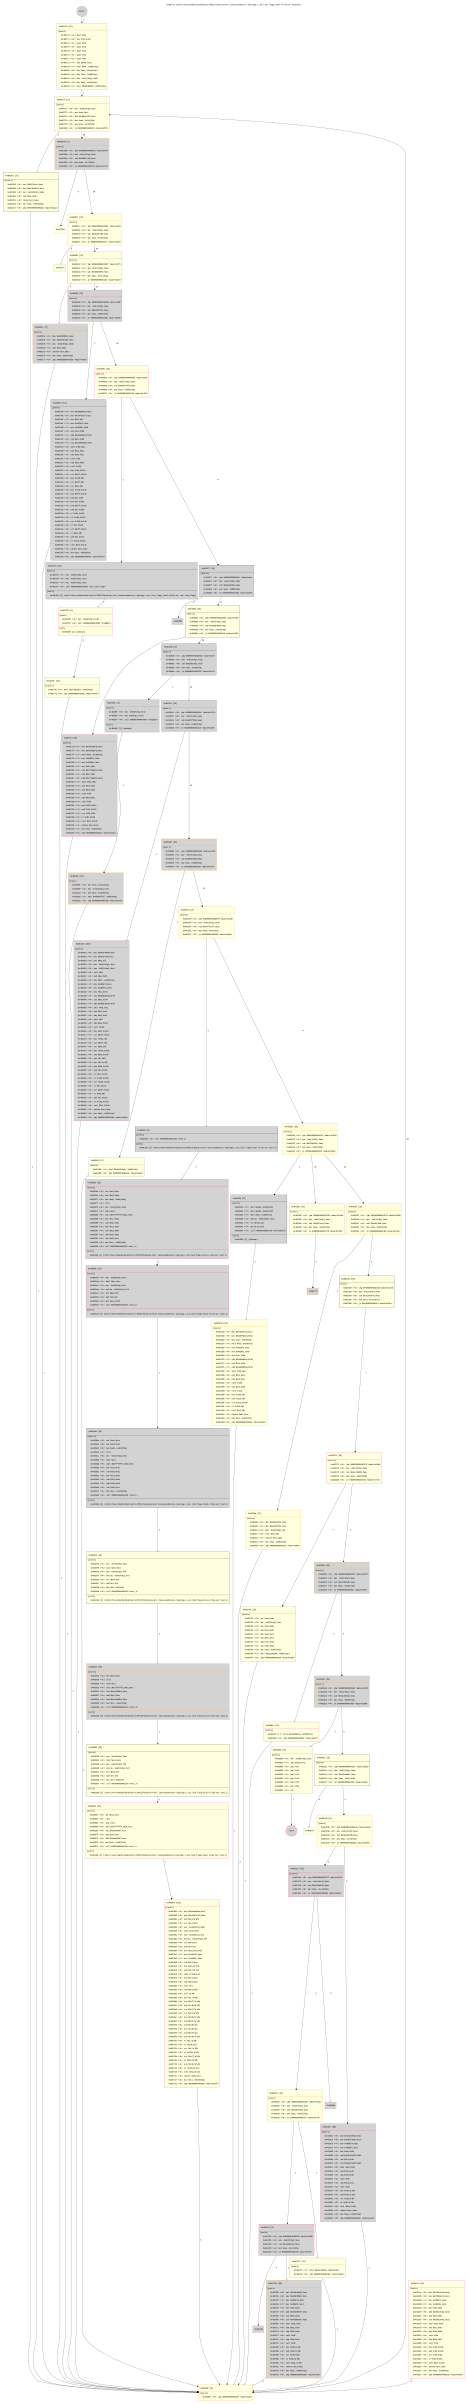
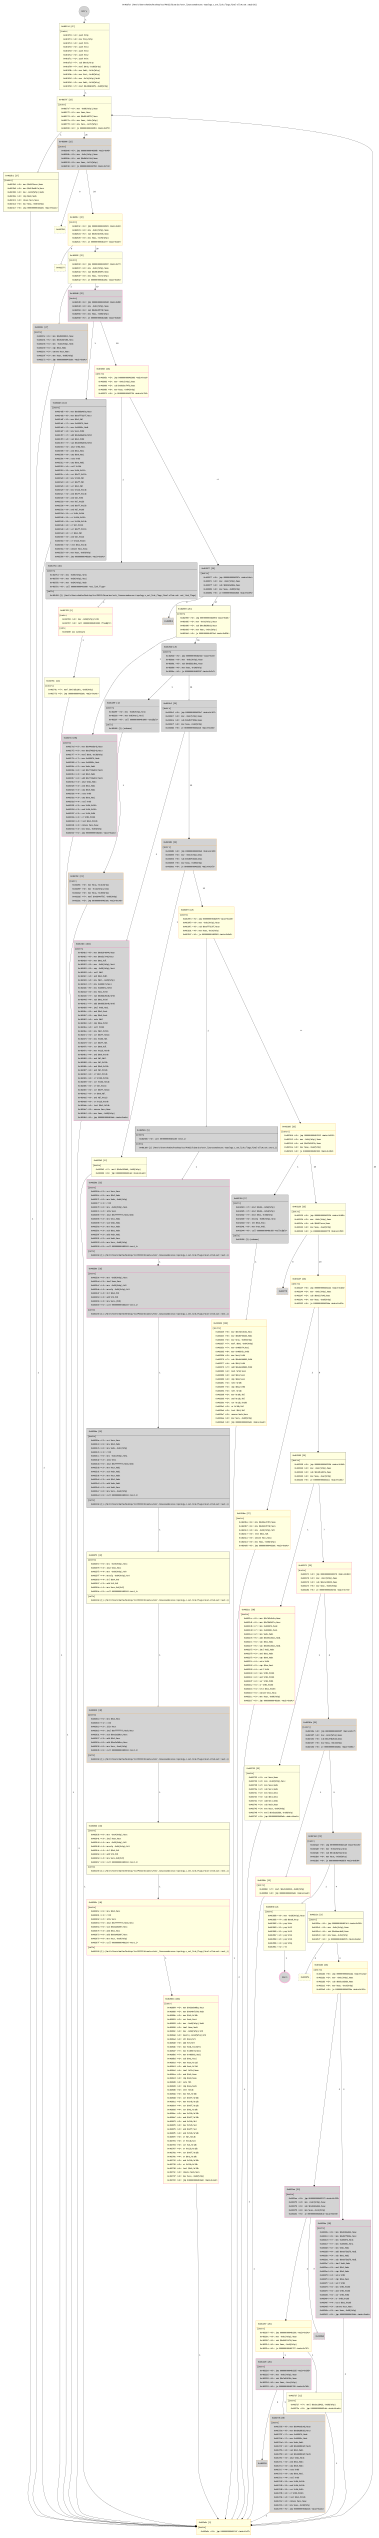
(344, 1178) -> (318, 1255)
none -> (297, 1544)
